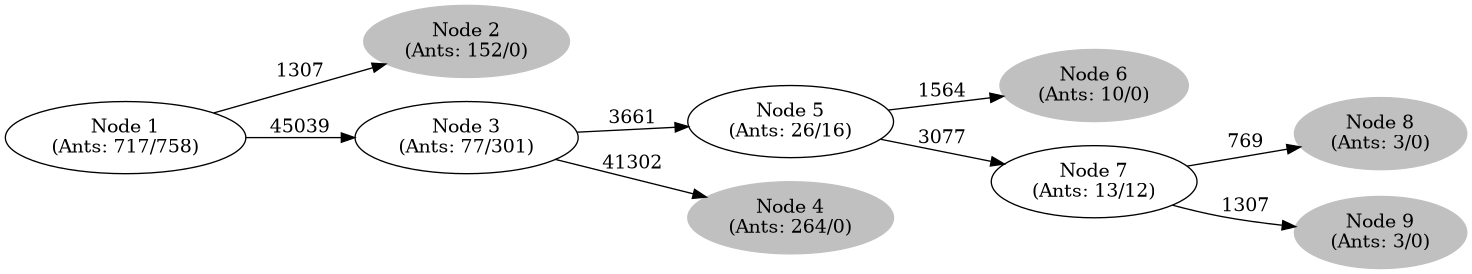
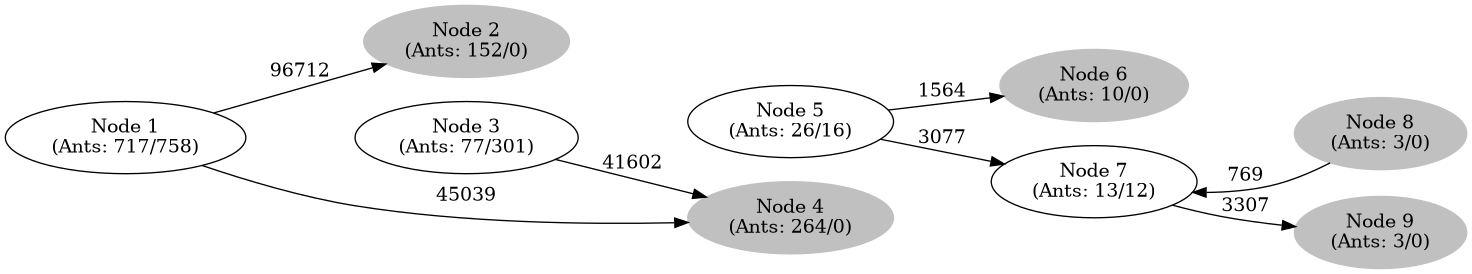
(300, 71) -> (300, 71)
(626, 130) -> none
(293, 138) -> (435, 216)
(1237, 158) -> (1270, 186)
(633, 164) -> (633, 164)
(1246, 206) -> (1246, 206)
